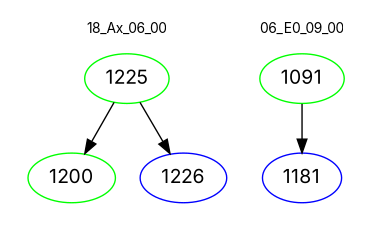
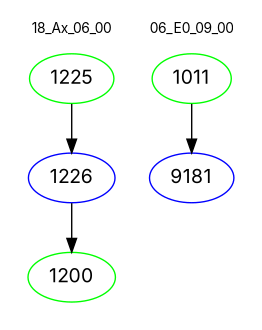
(302, 79) -> (192, 79)
(103, 122) -> (72, 221)
(302, 178) -> (192, 178)
